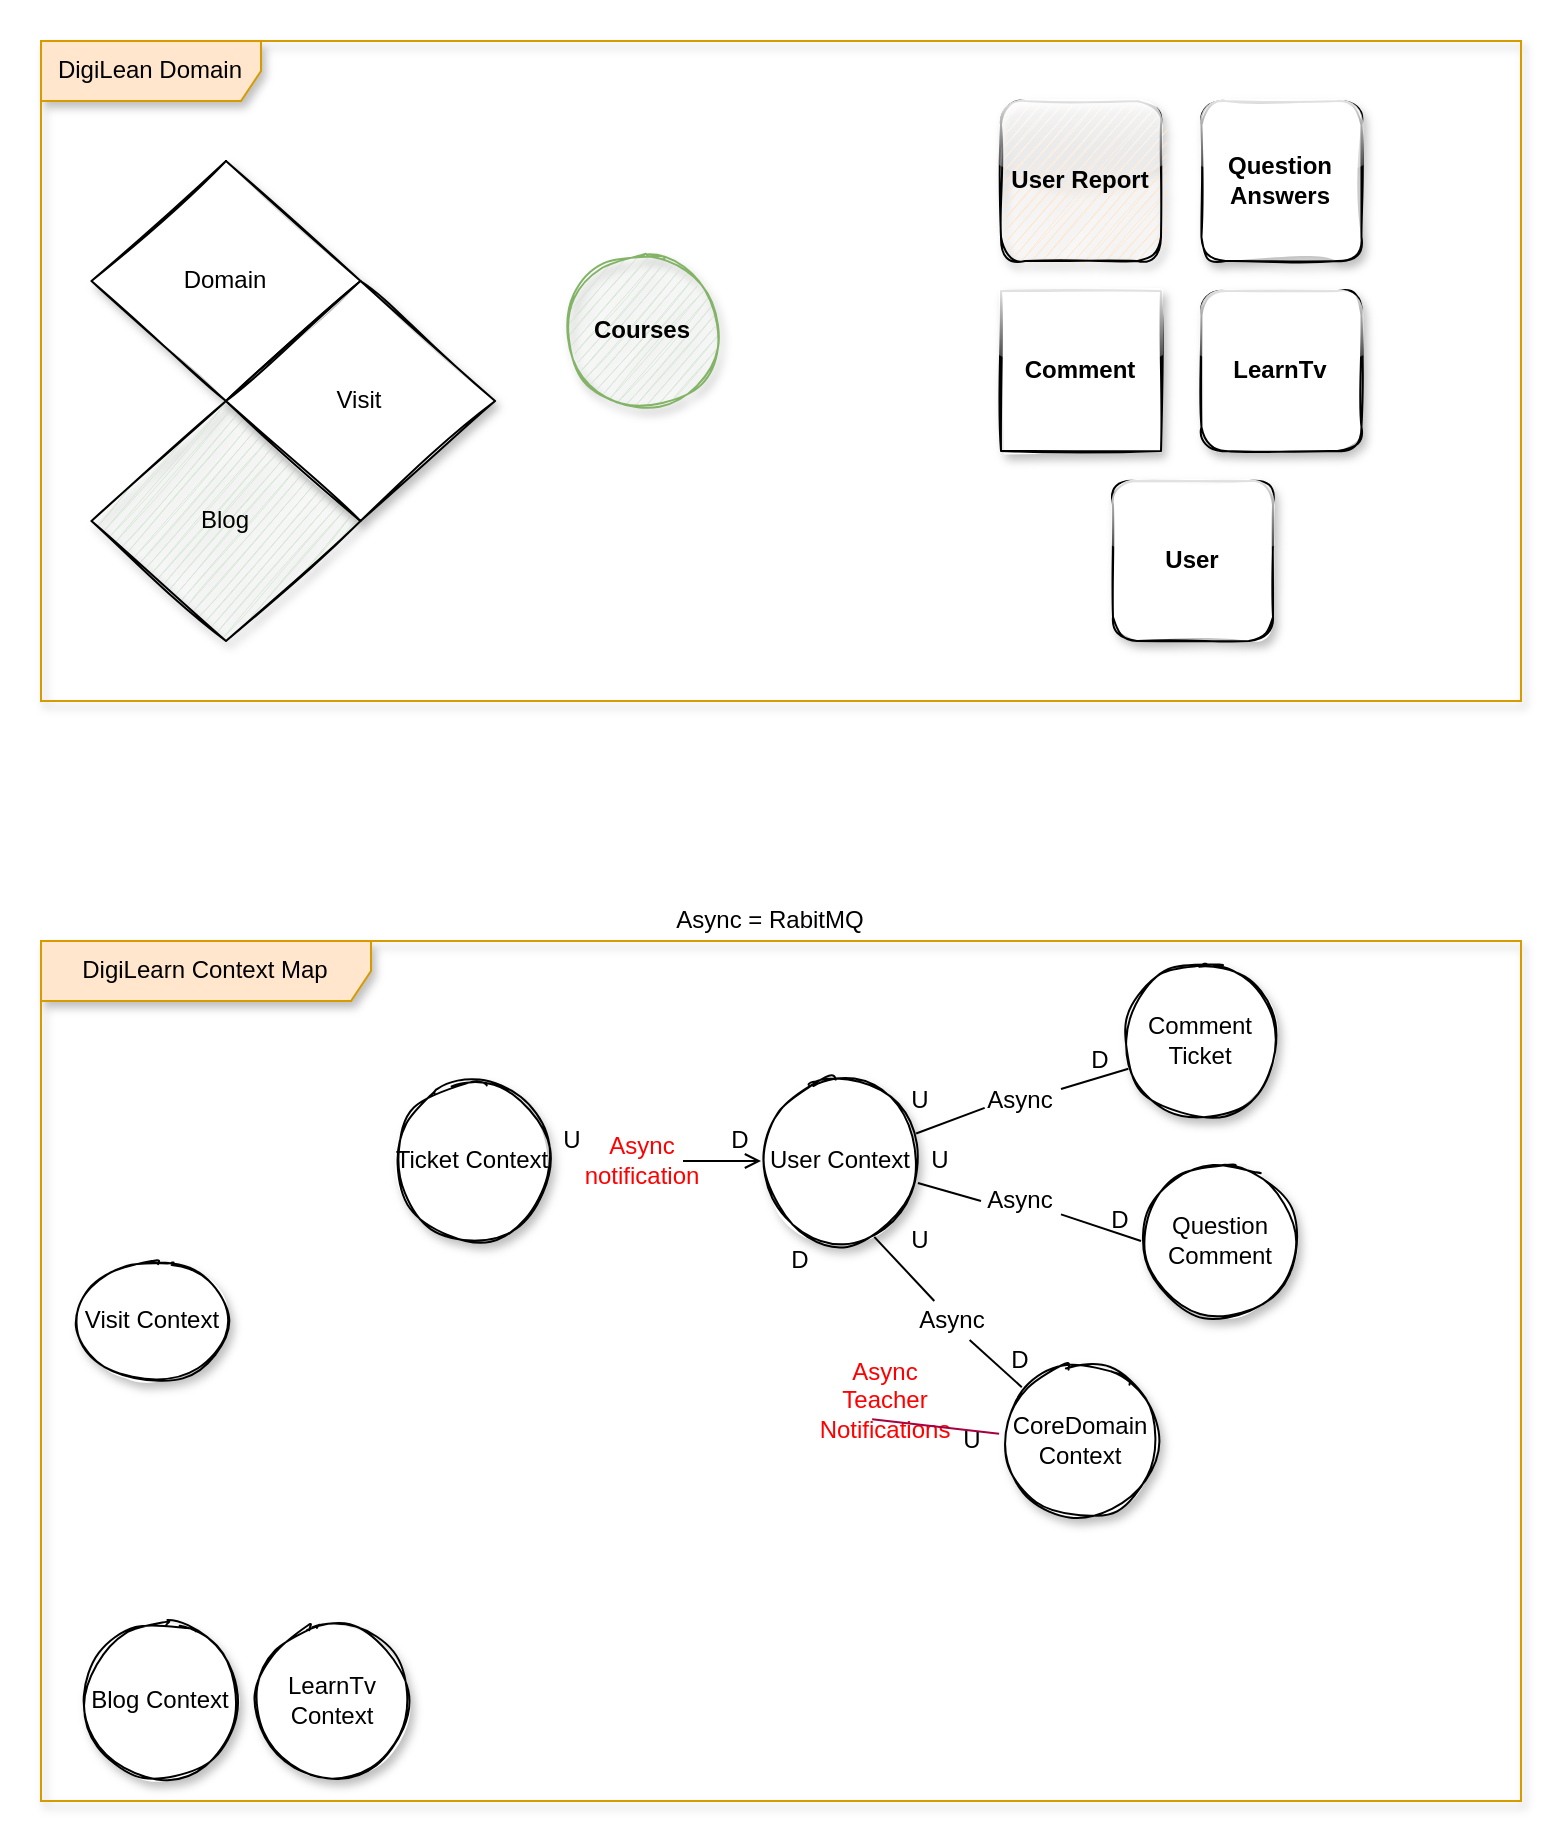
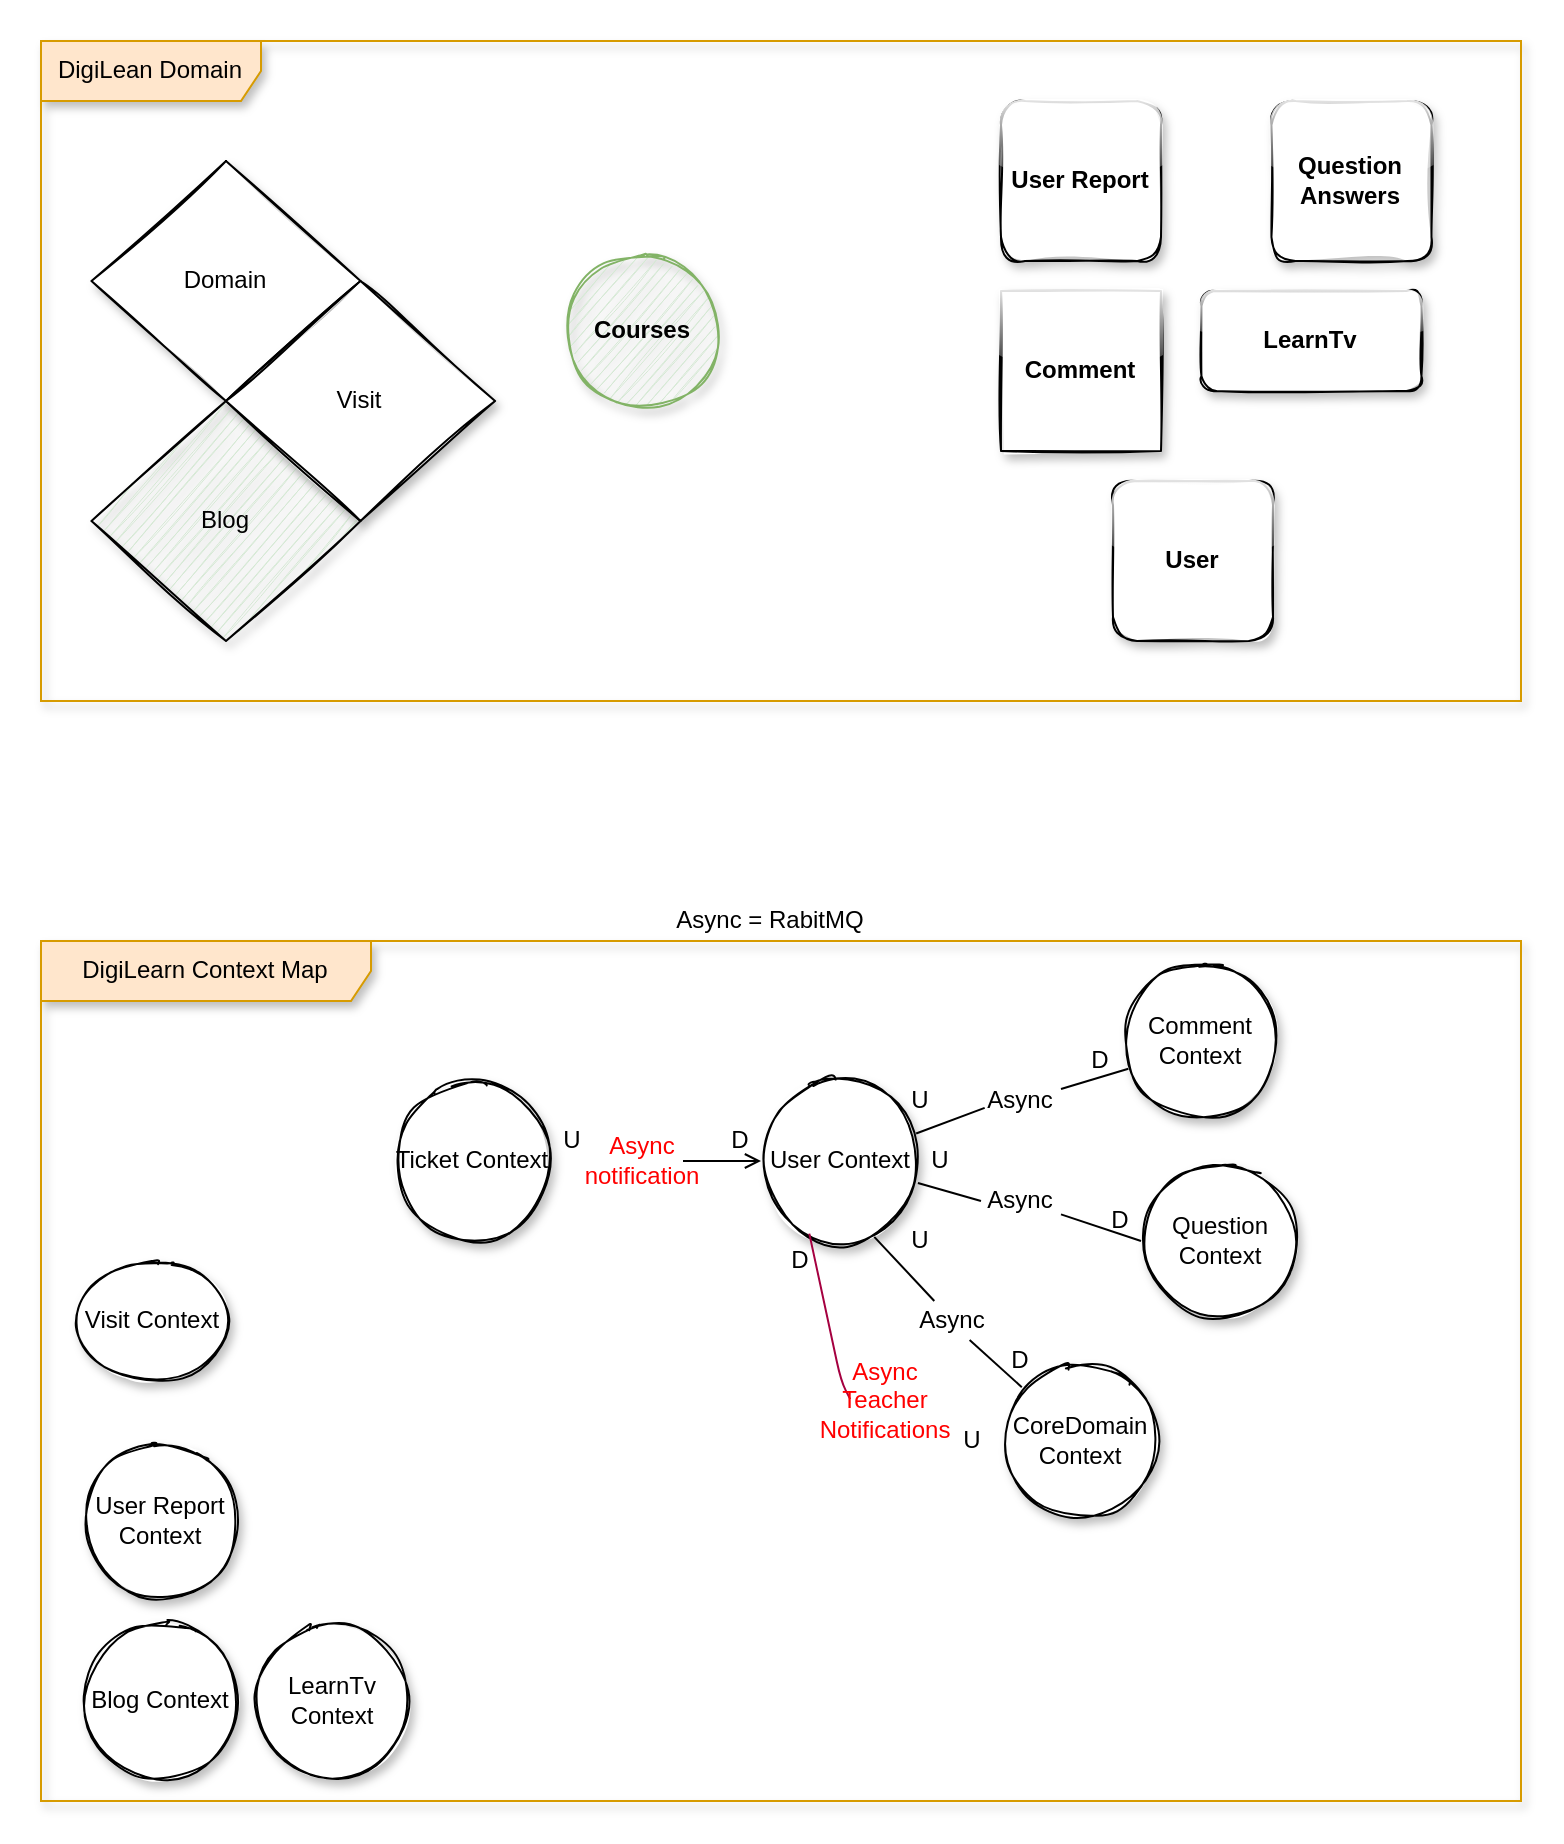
(1081, 181) -> (1081, 181)
(1281, 181) -> (1351, 181)
(1281, 371) -> (1311, 341)
(1201, 1041) -> (1201, 1041)
(1221, 1241) -> (1221, 1241)
none -> (828, 1319)
(936, 1426) -> none
none -> (161, 1521)
